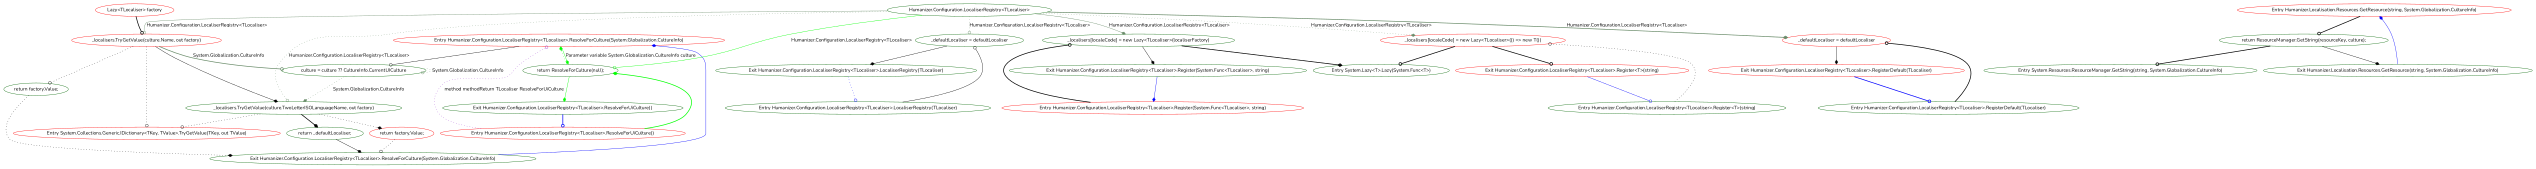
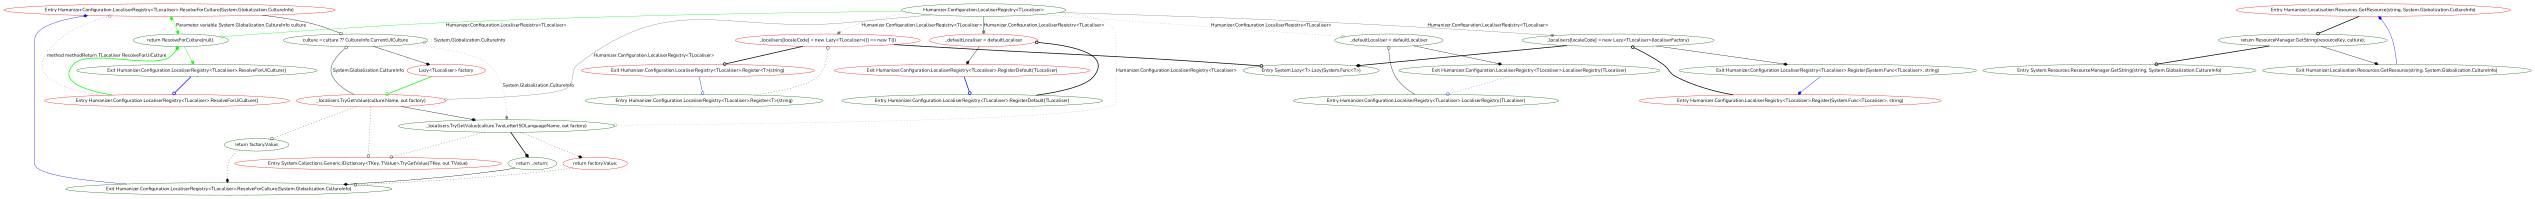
(138, 24) -> (410, 85)
none -> (399, 55)
(325, 133) -> (532, 164)
